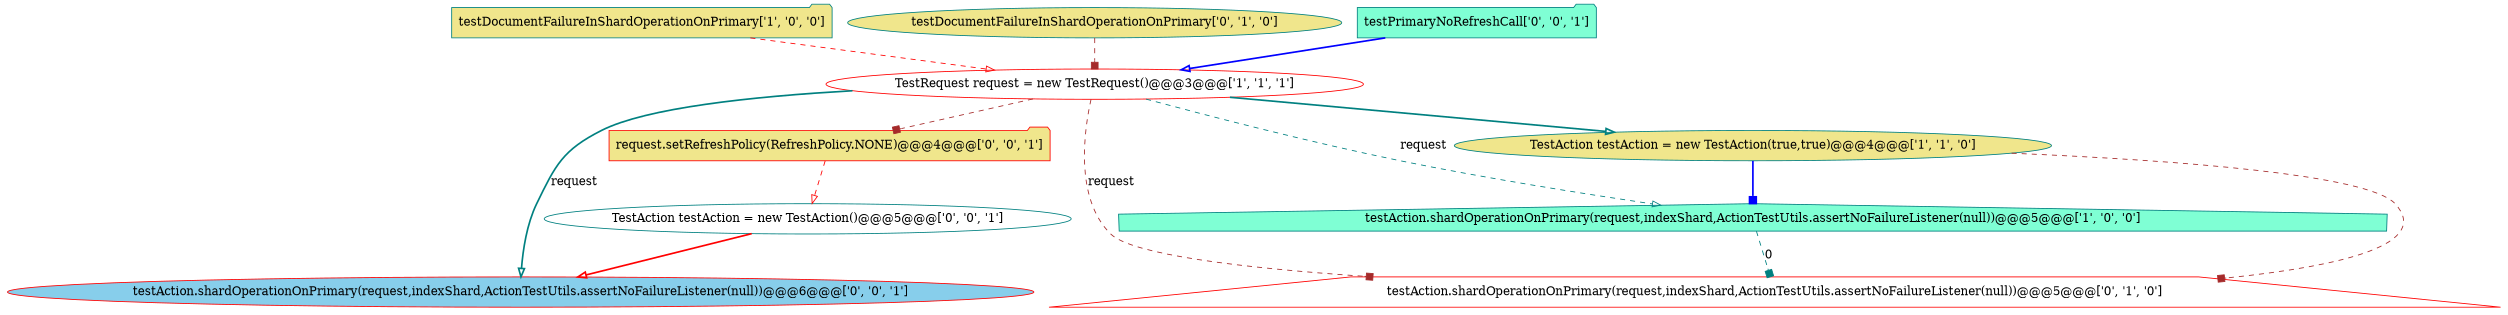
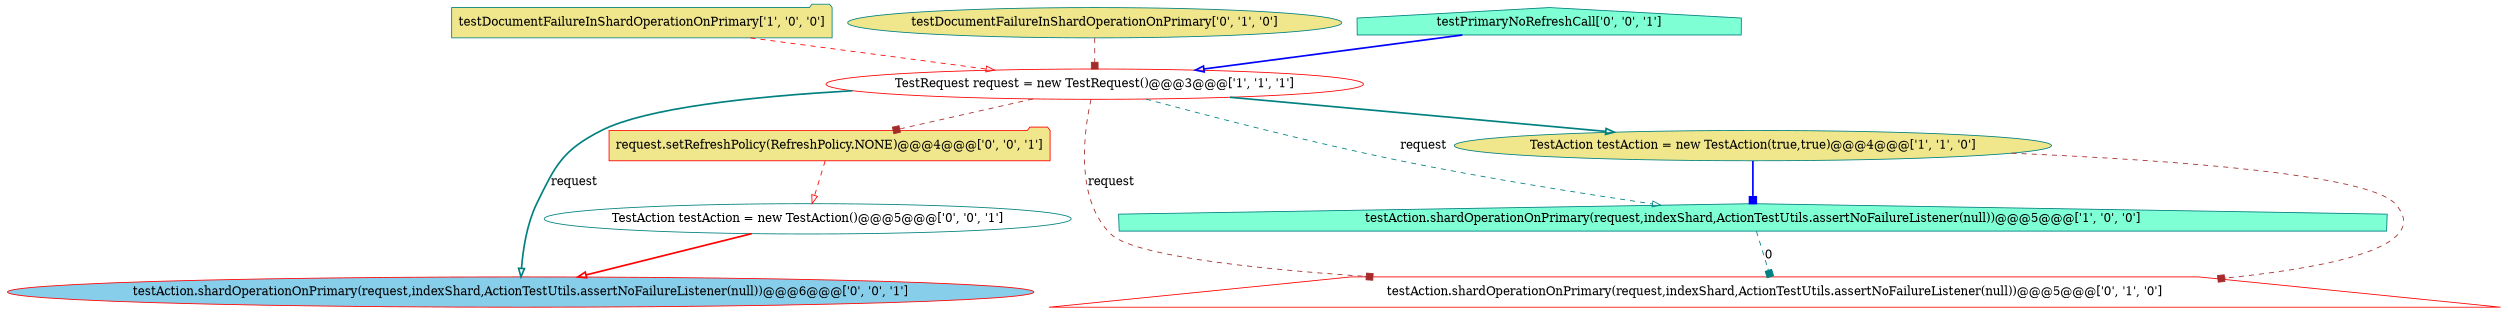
(1477, 23) -> (1549, 23)
